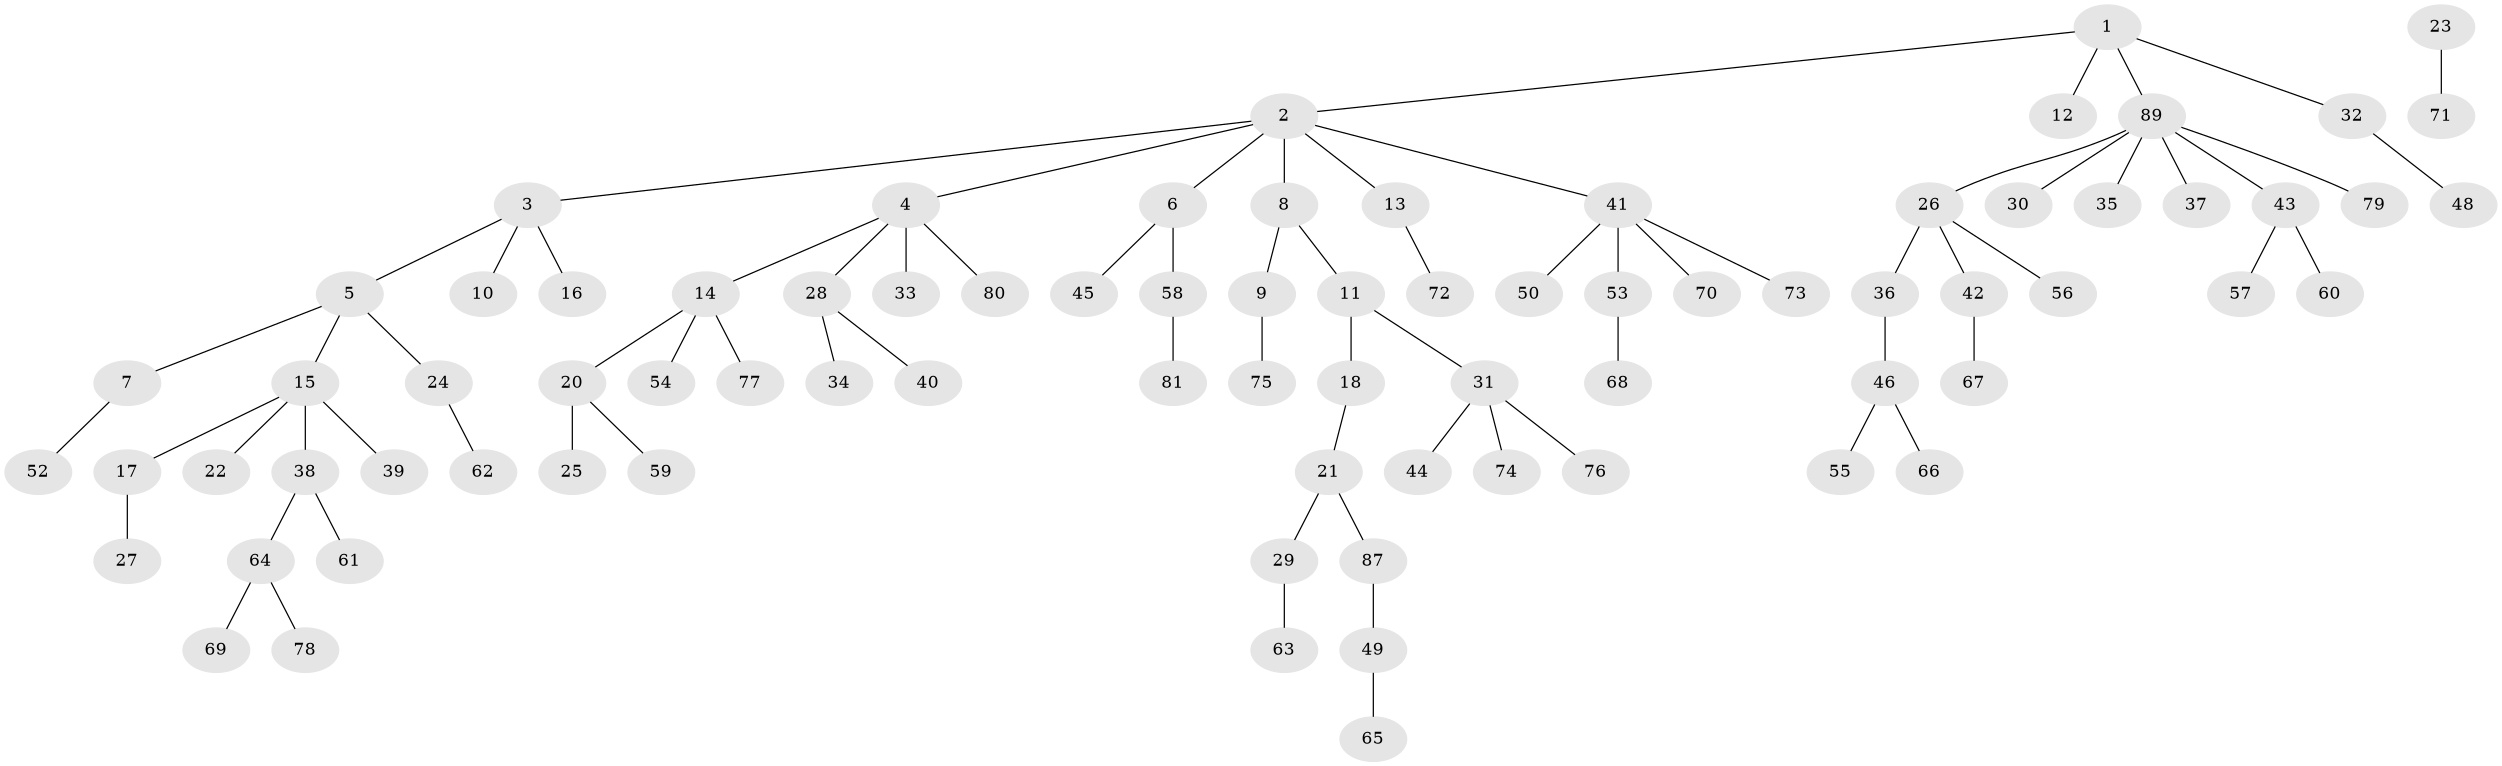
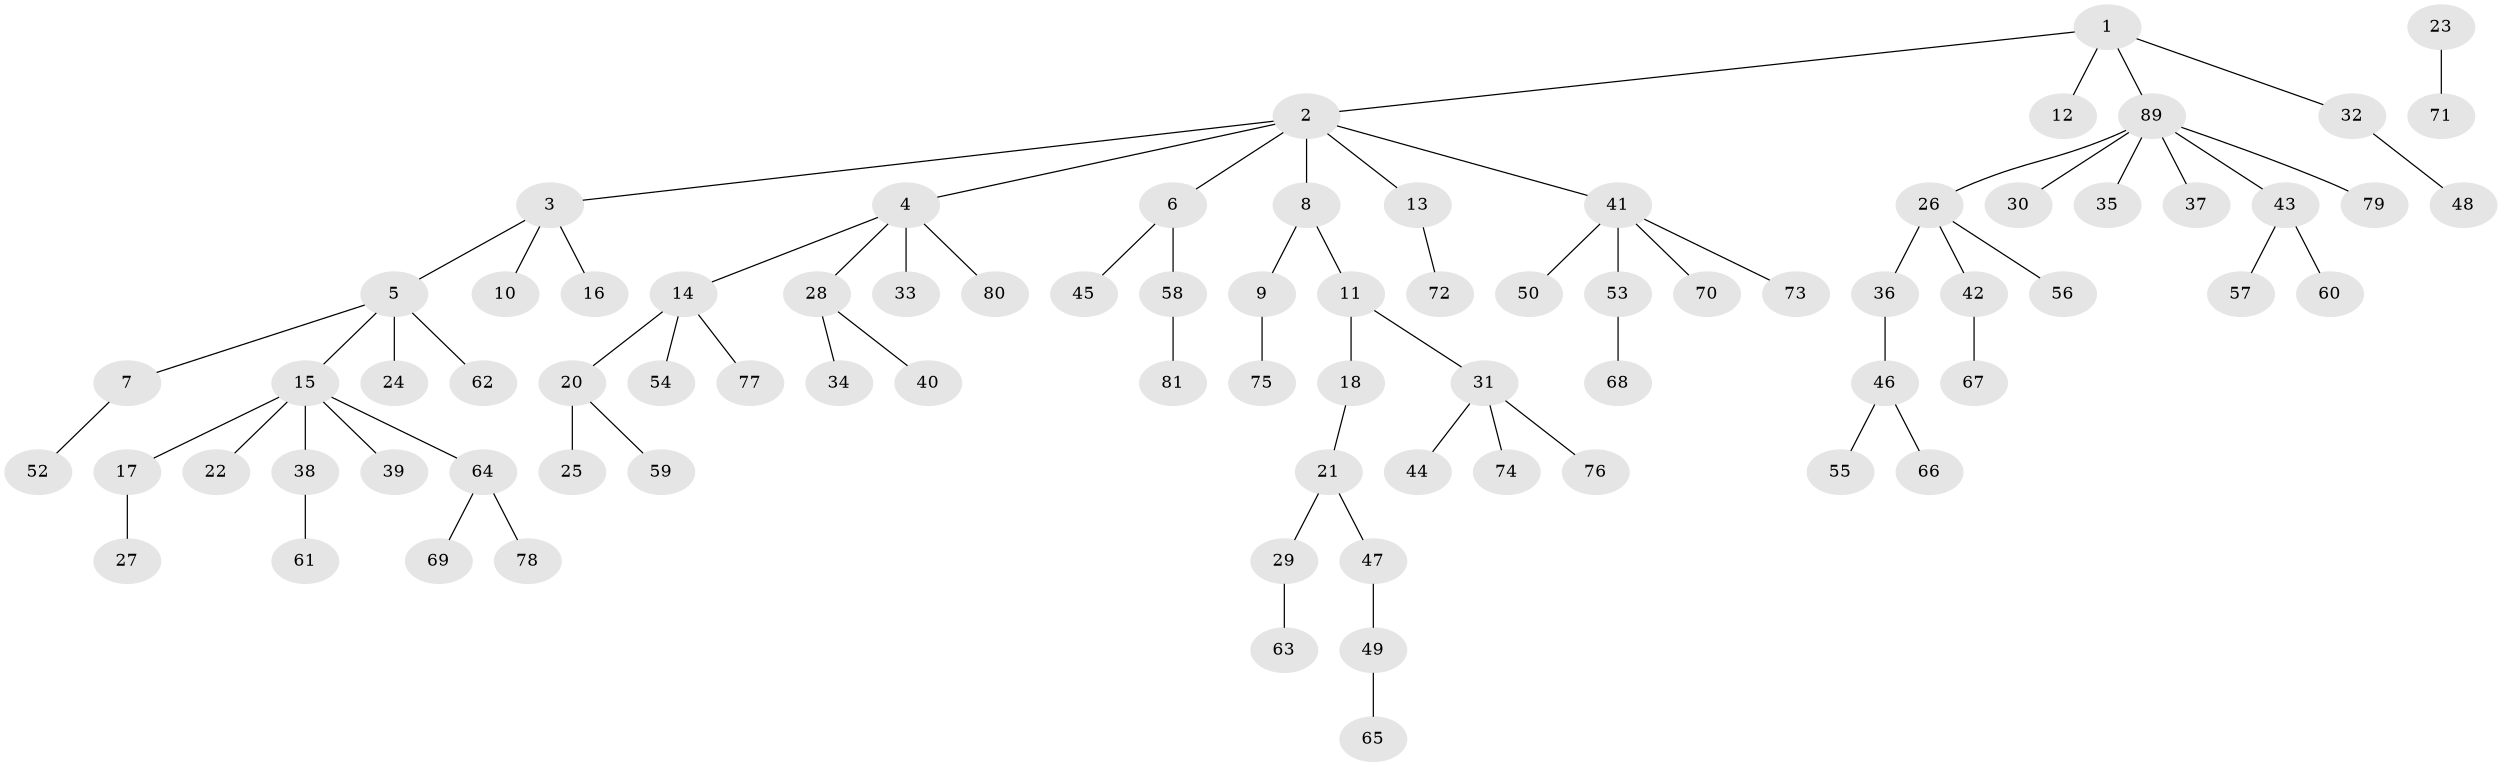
(461, 428) -> (439, 339)
(283, 517) -> (394, 428)
(1373, 561) -> (1373, 561)
